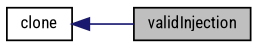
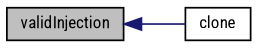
(112, 24) -> (163, 24)
